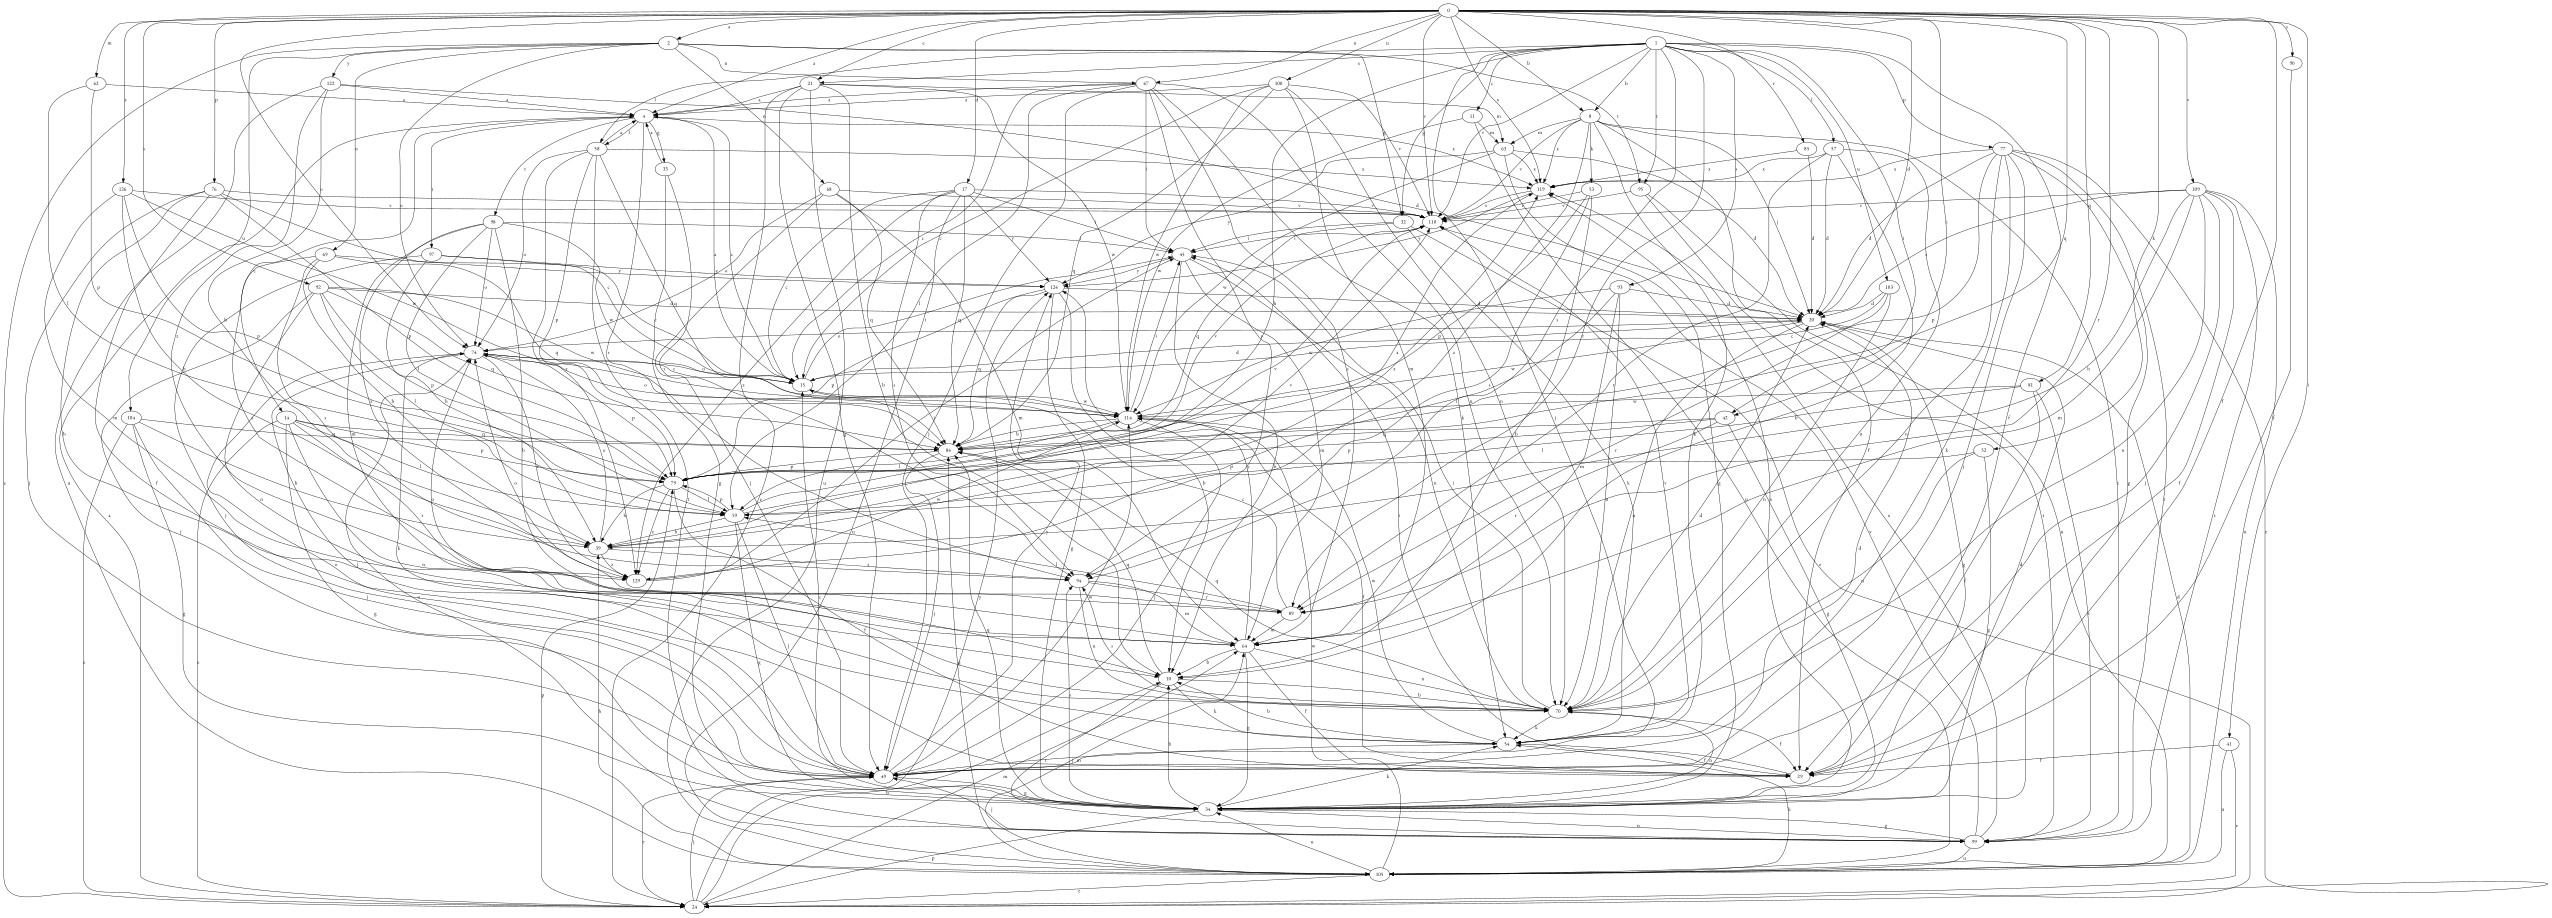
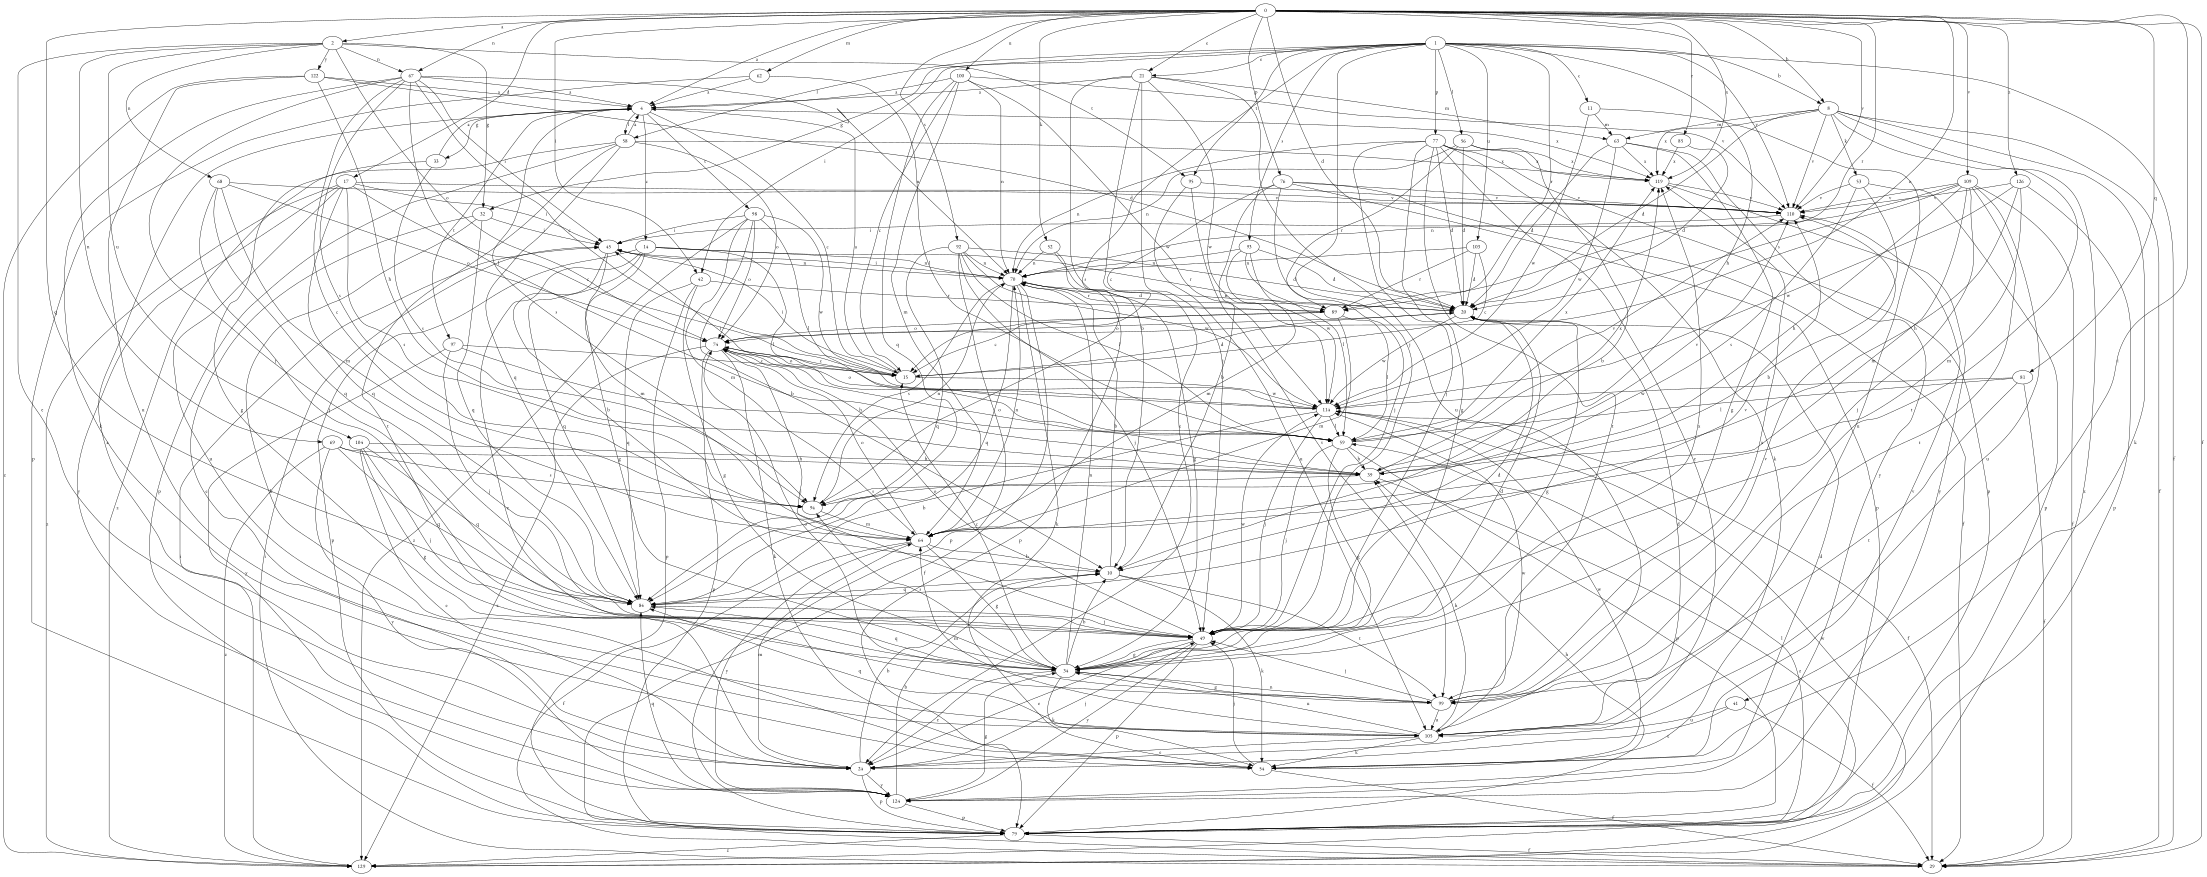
(2292, 63) -> none
(1834, 149) -> (1463, 141)
(1778, 222) -> (1643, 214)
(1121, 273) -> none
(796, 401) -> (1034, 395)
(845, 434) -> (1223, 361)
(812, 462) -> (1110, 735)
(1183, 596) -> (1125, 303)
(1335, 731) -> none
(933, 858) -> (938, 720)
